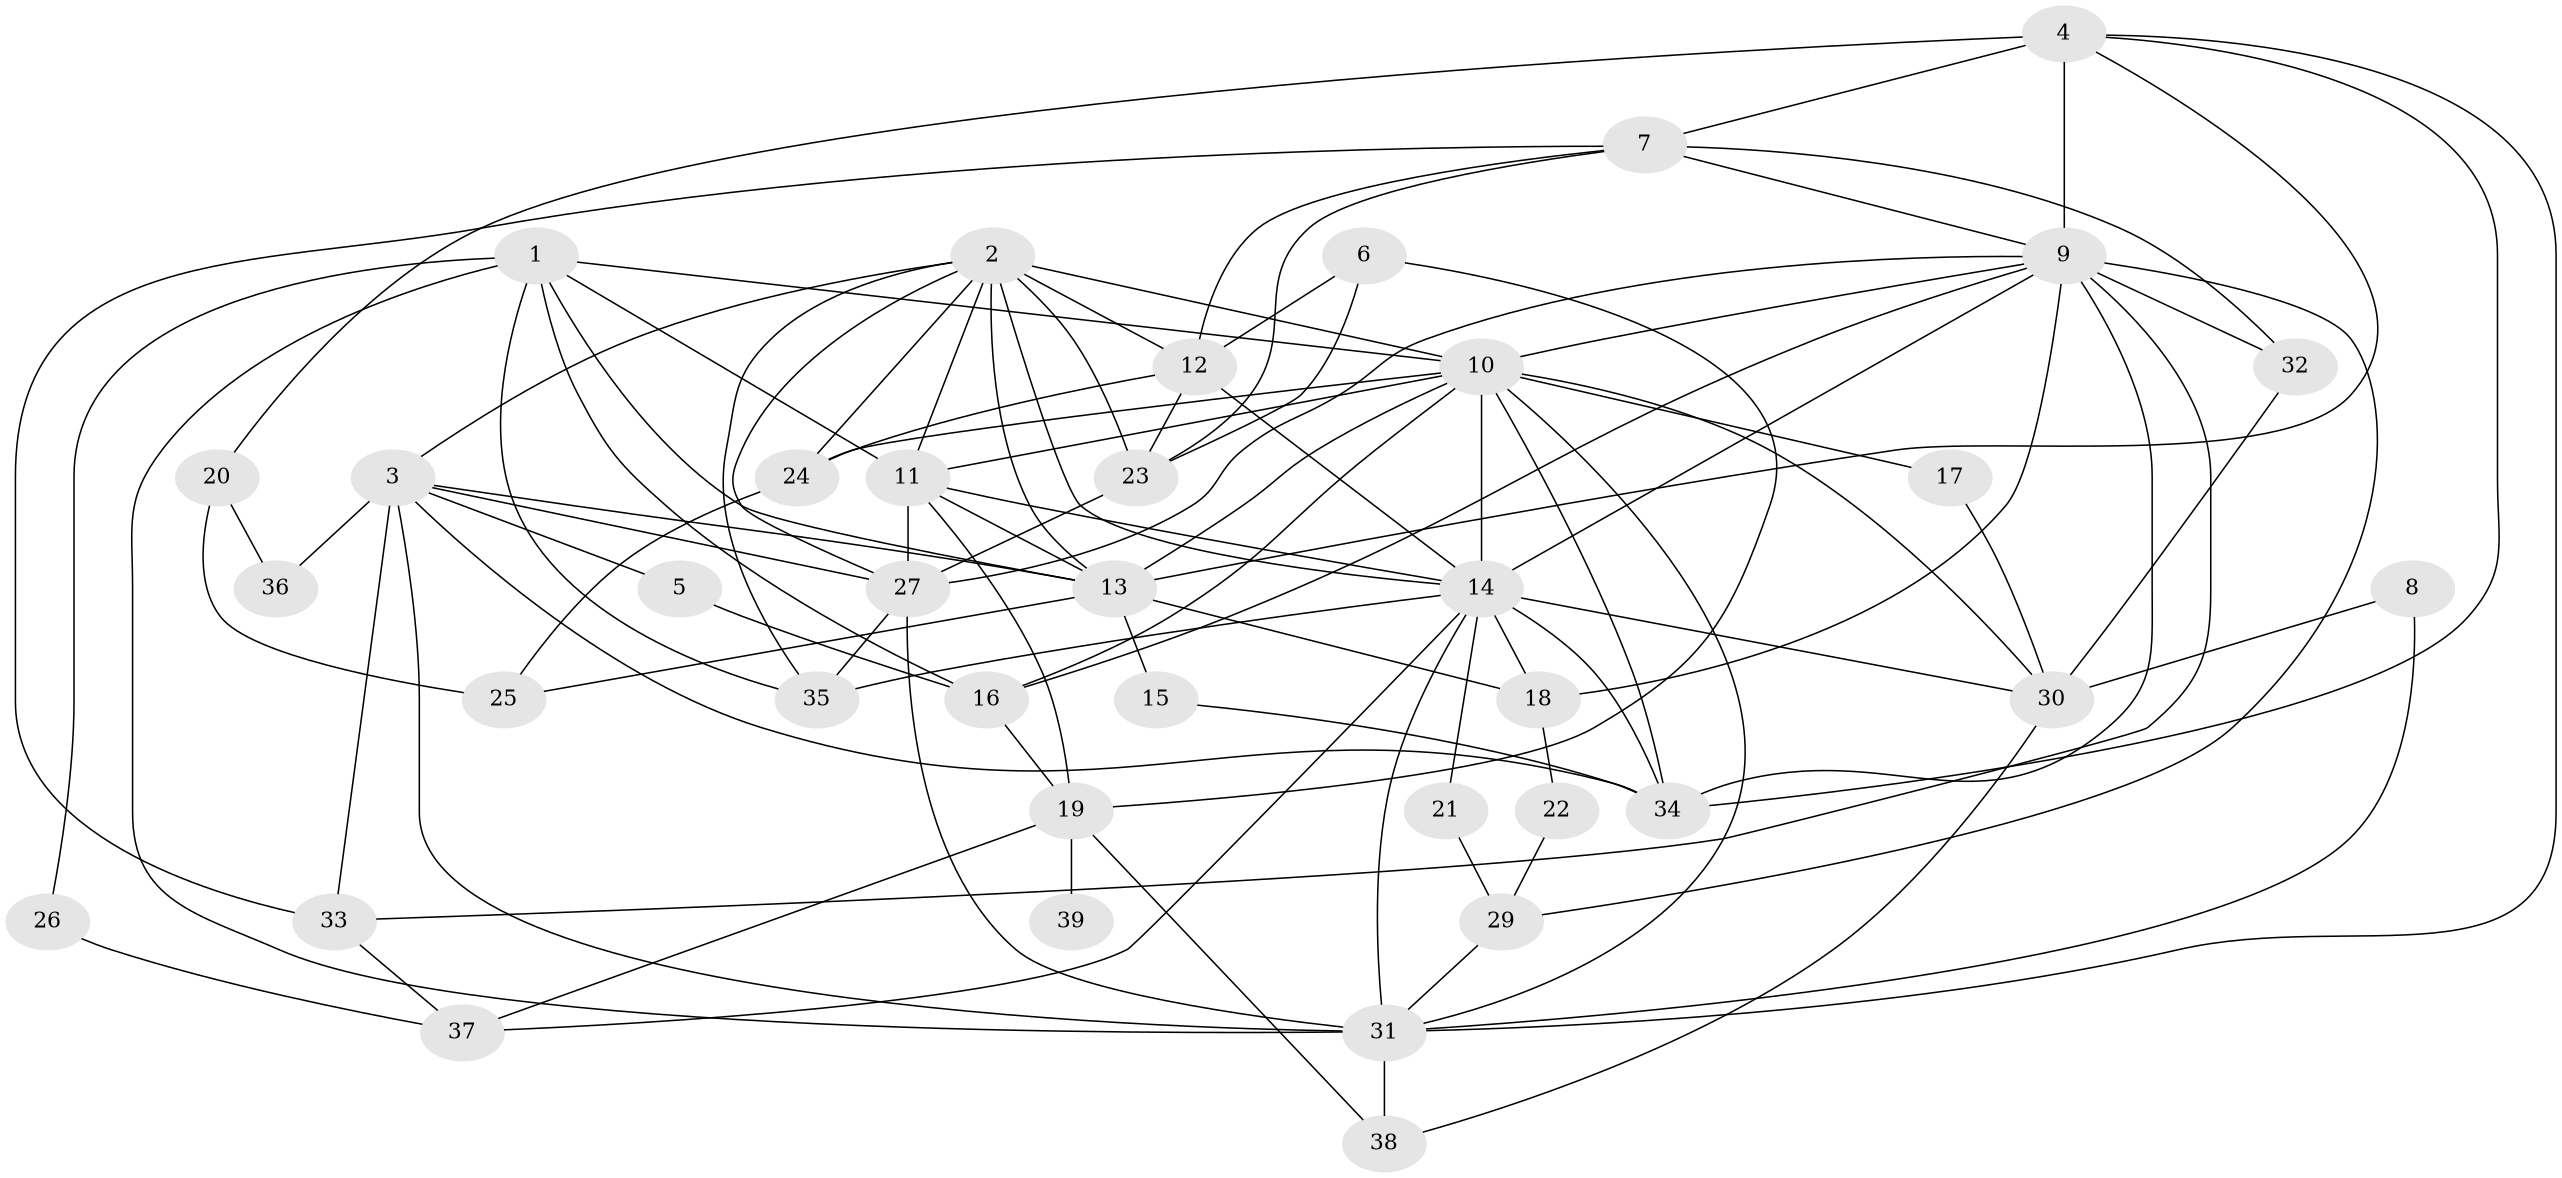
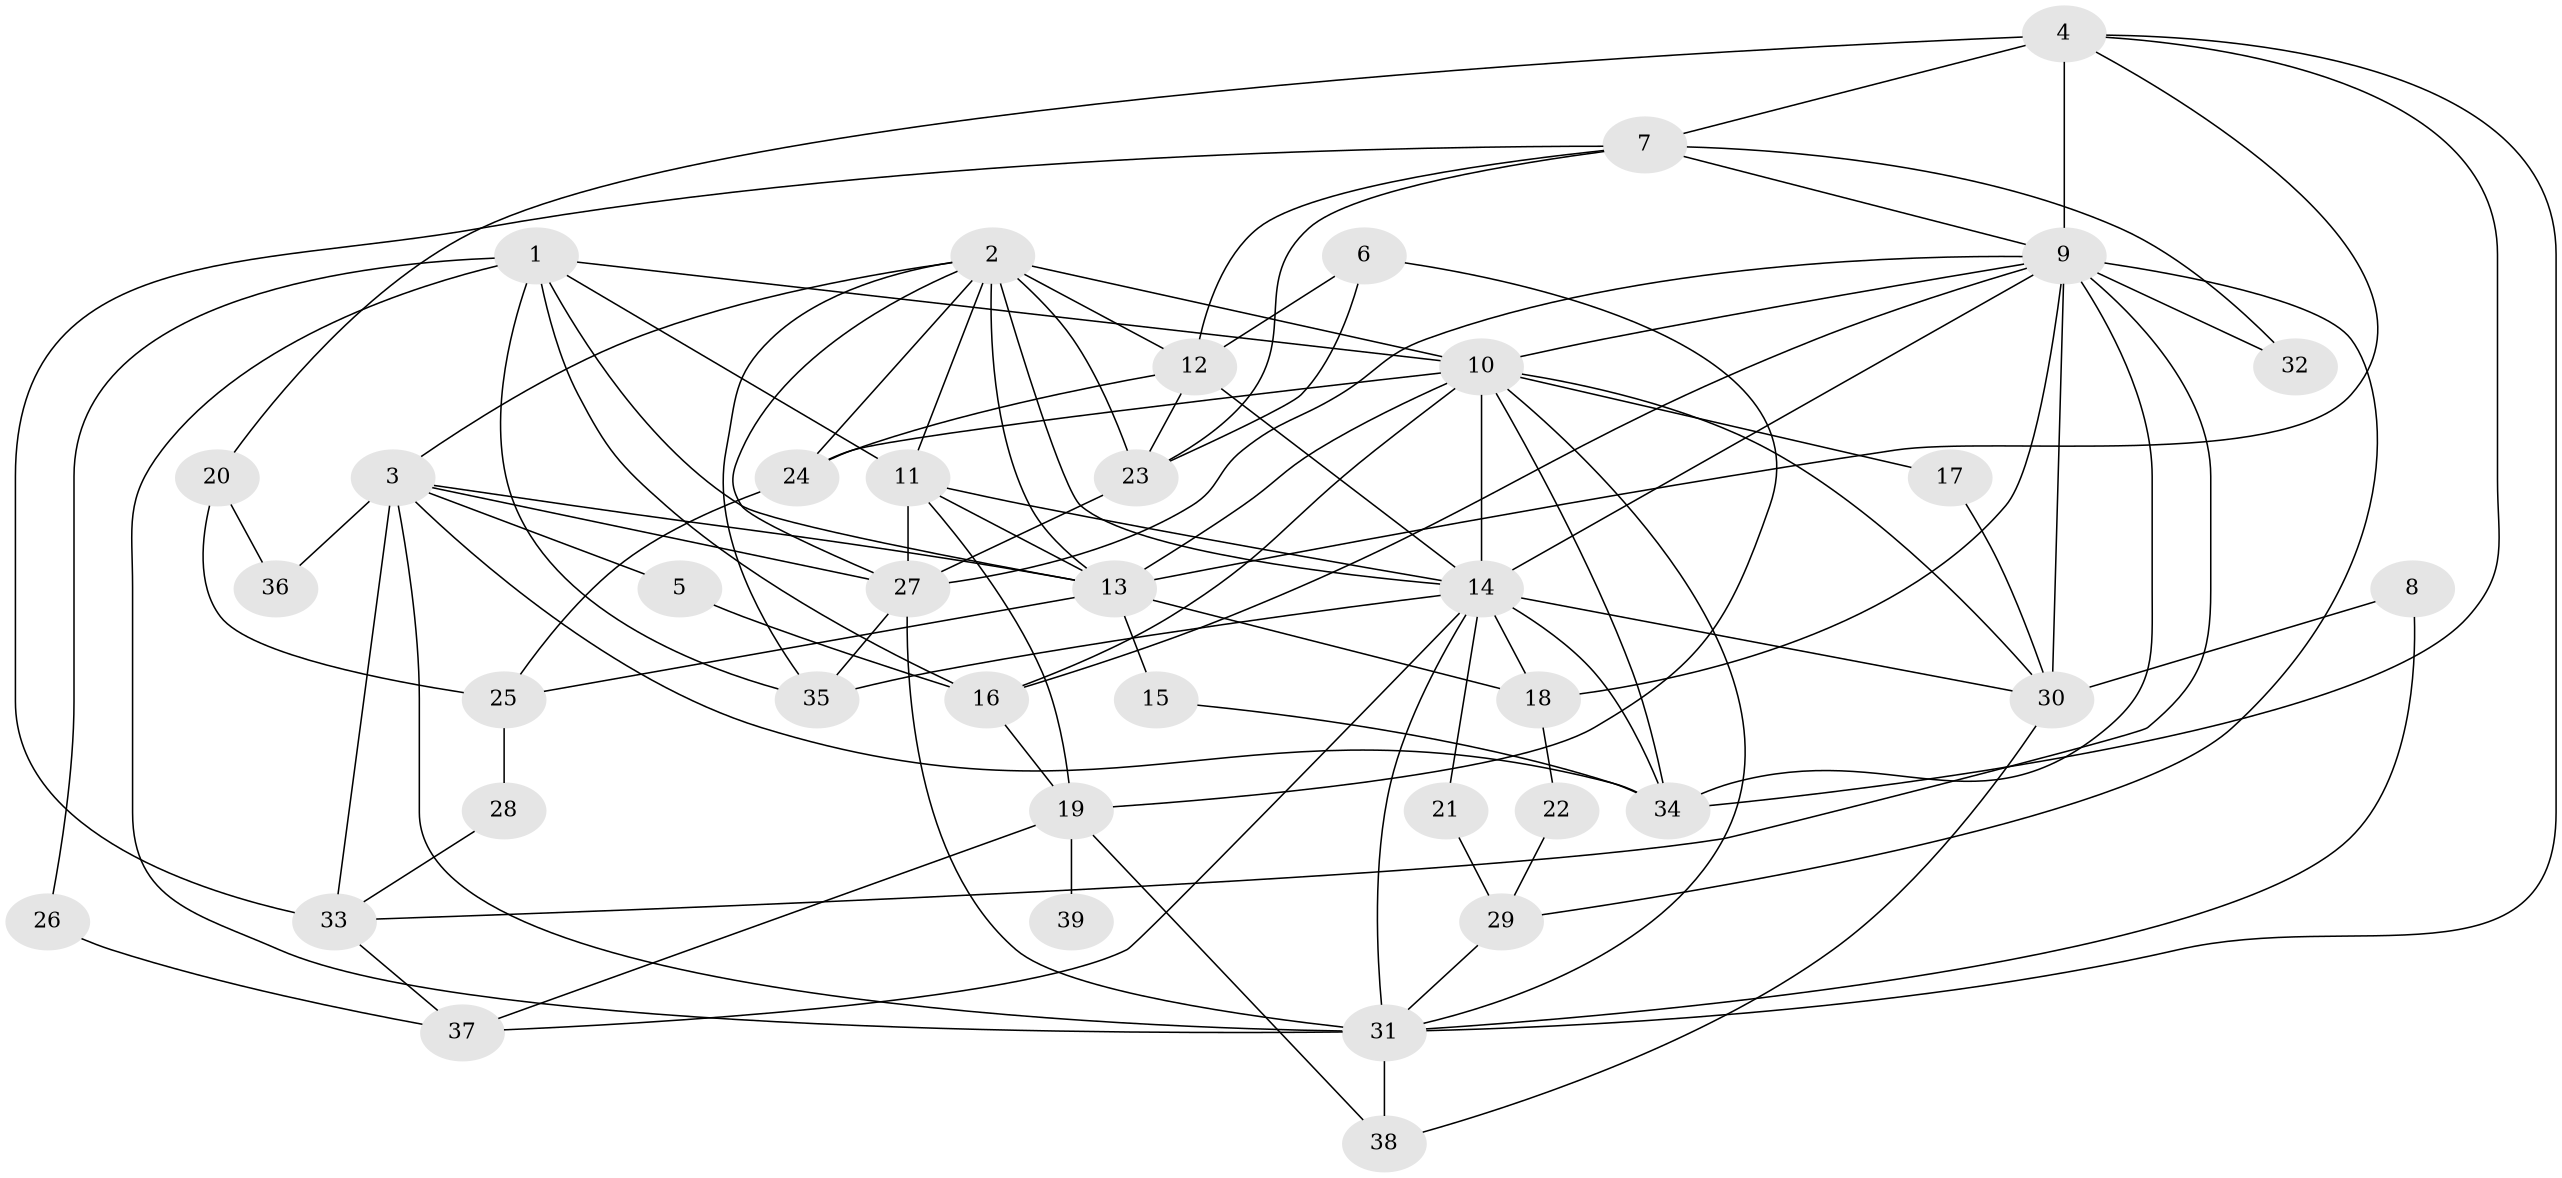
(1195, 422) -> none
(2176, 535) -> (2058, 478)
none -> (504, 811)
